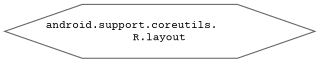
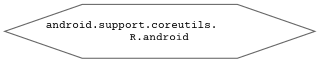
(160, 31) -> (160, 31)
